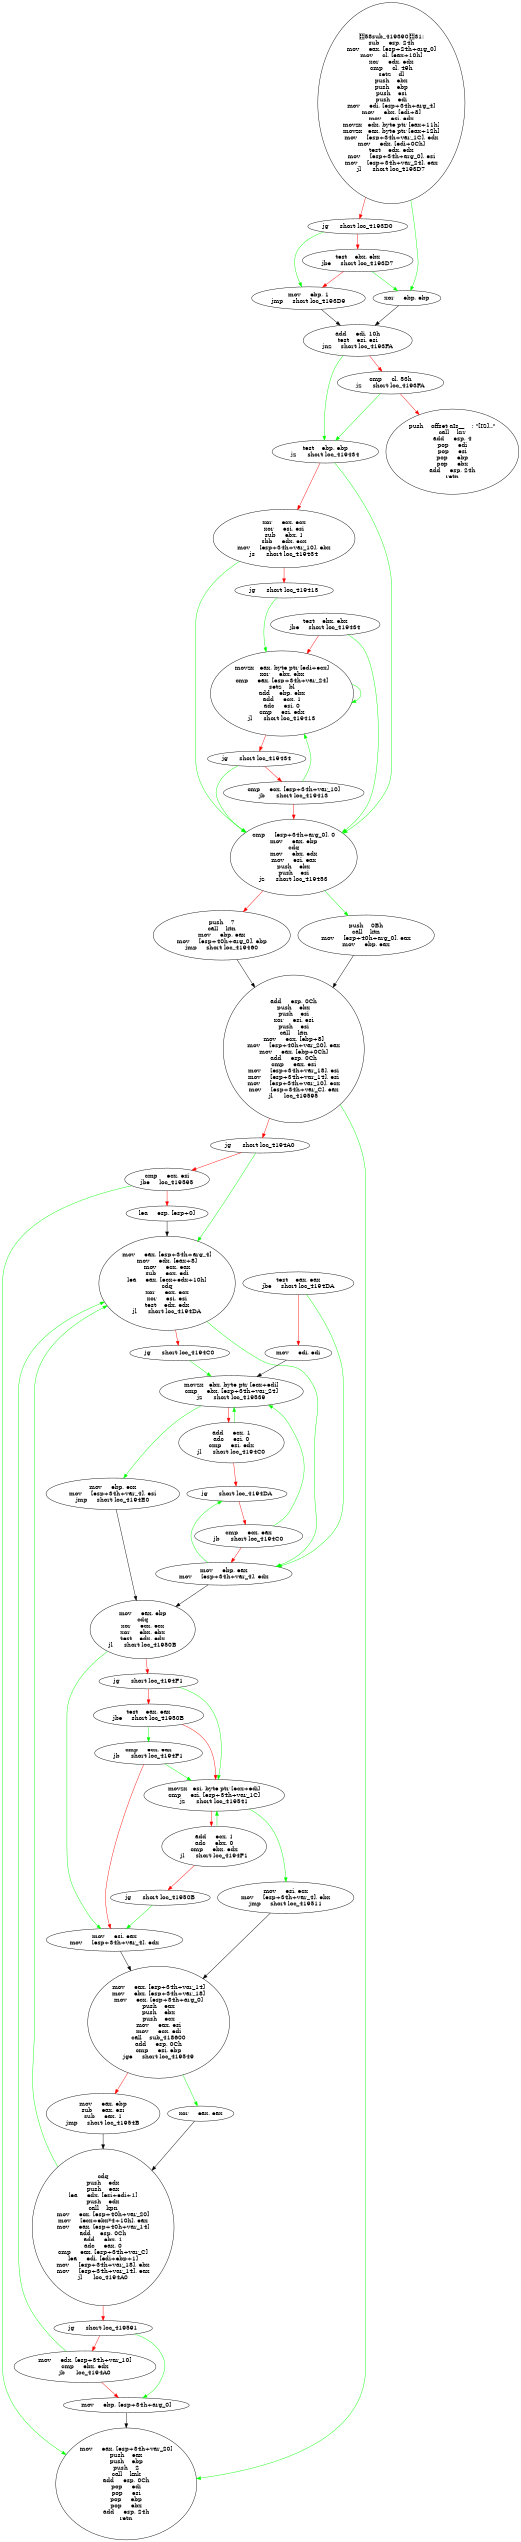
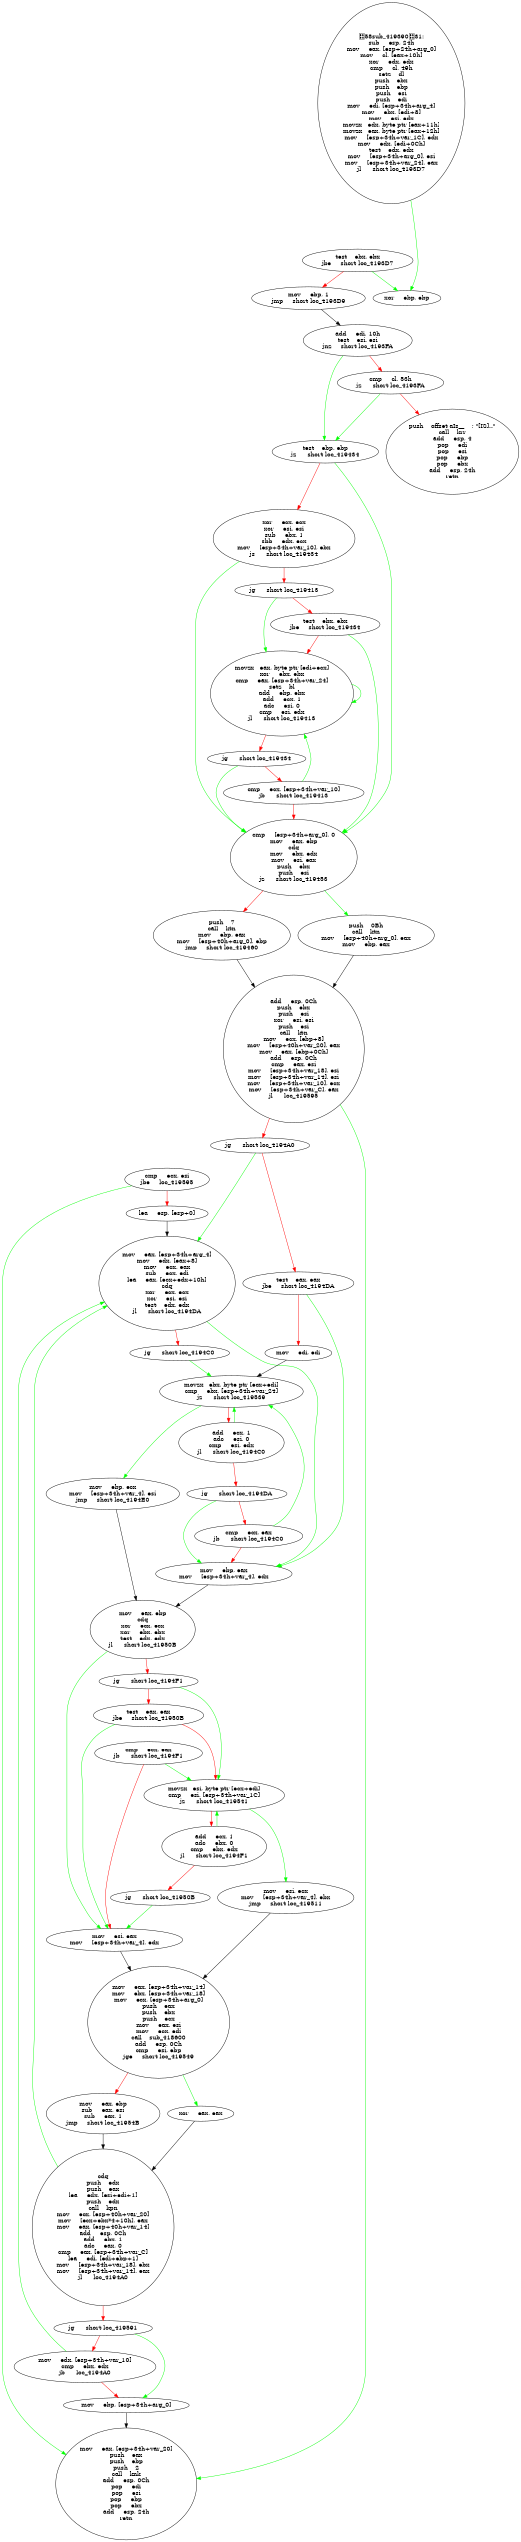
(358, 226) -> none
(389, 314) -> none
none -> (301, 604)
(219, 1161) -> (278, 1210)
(192, 1530) -> (186, 1526)
(149, 1732) -> (83, 1819)
